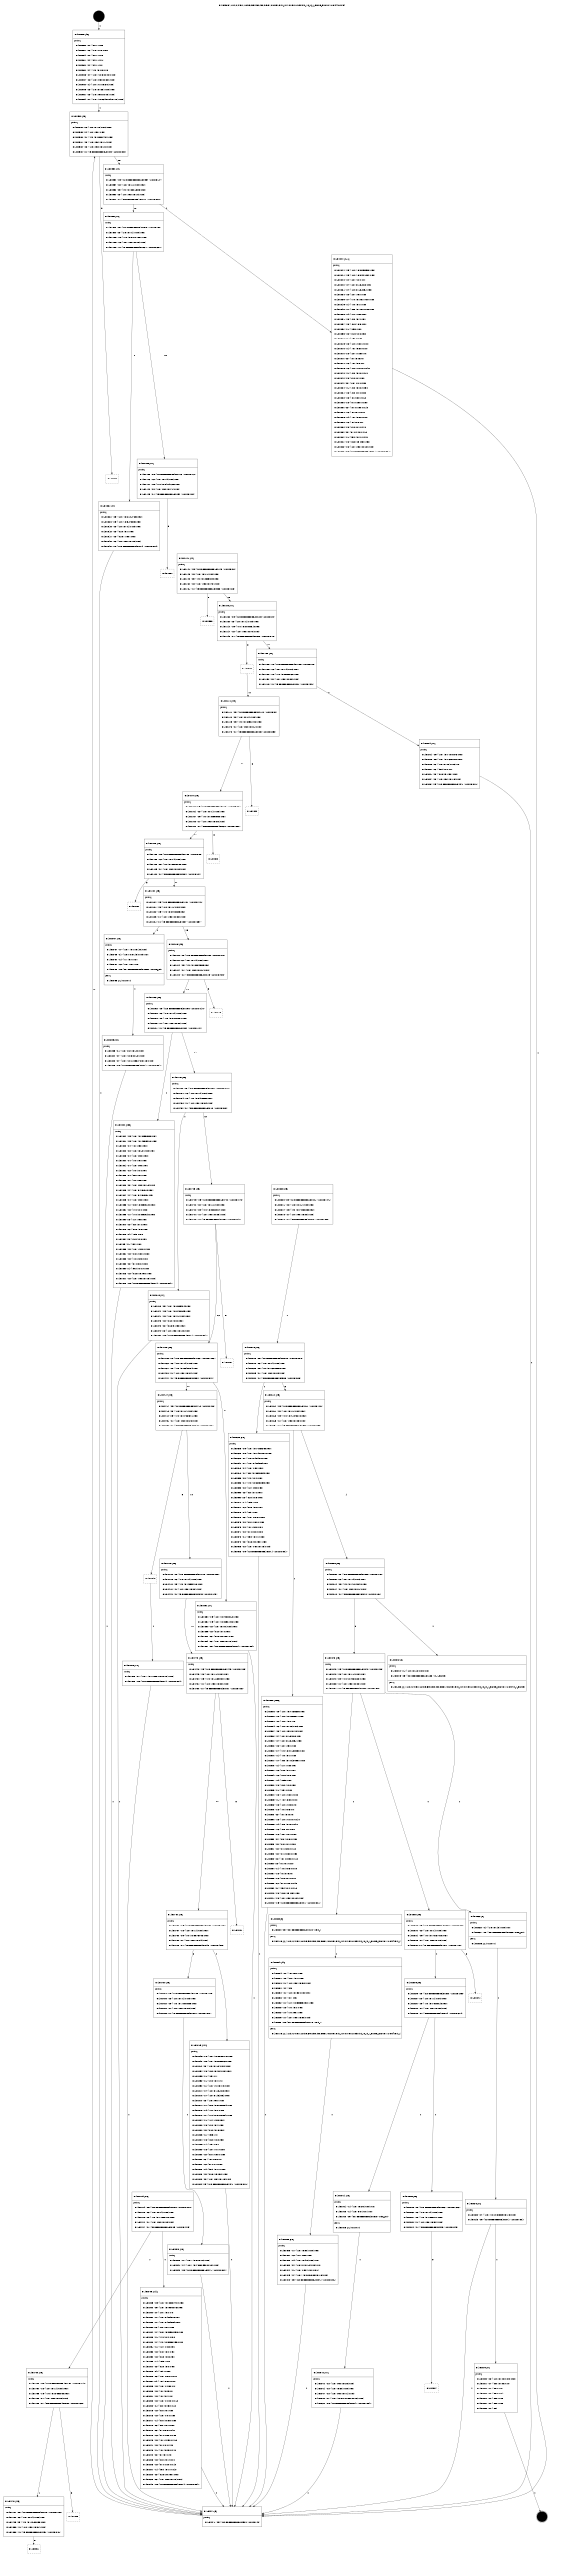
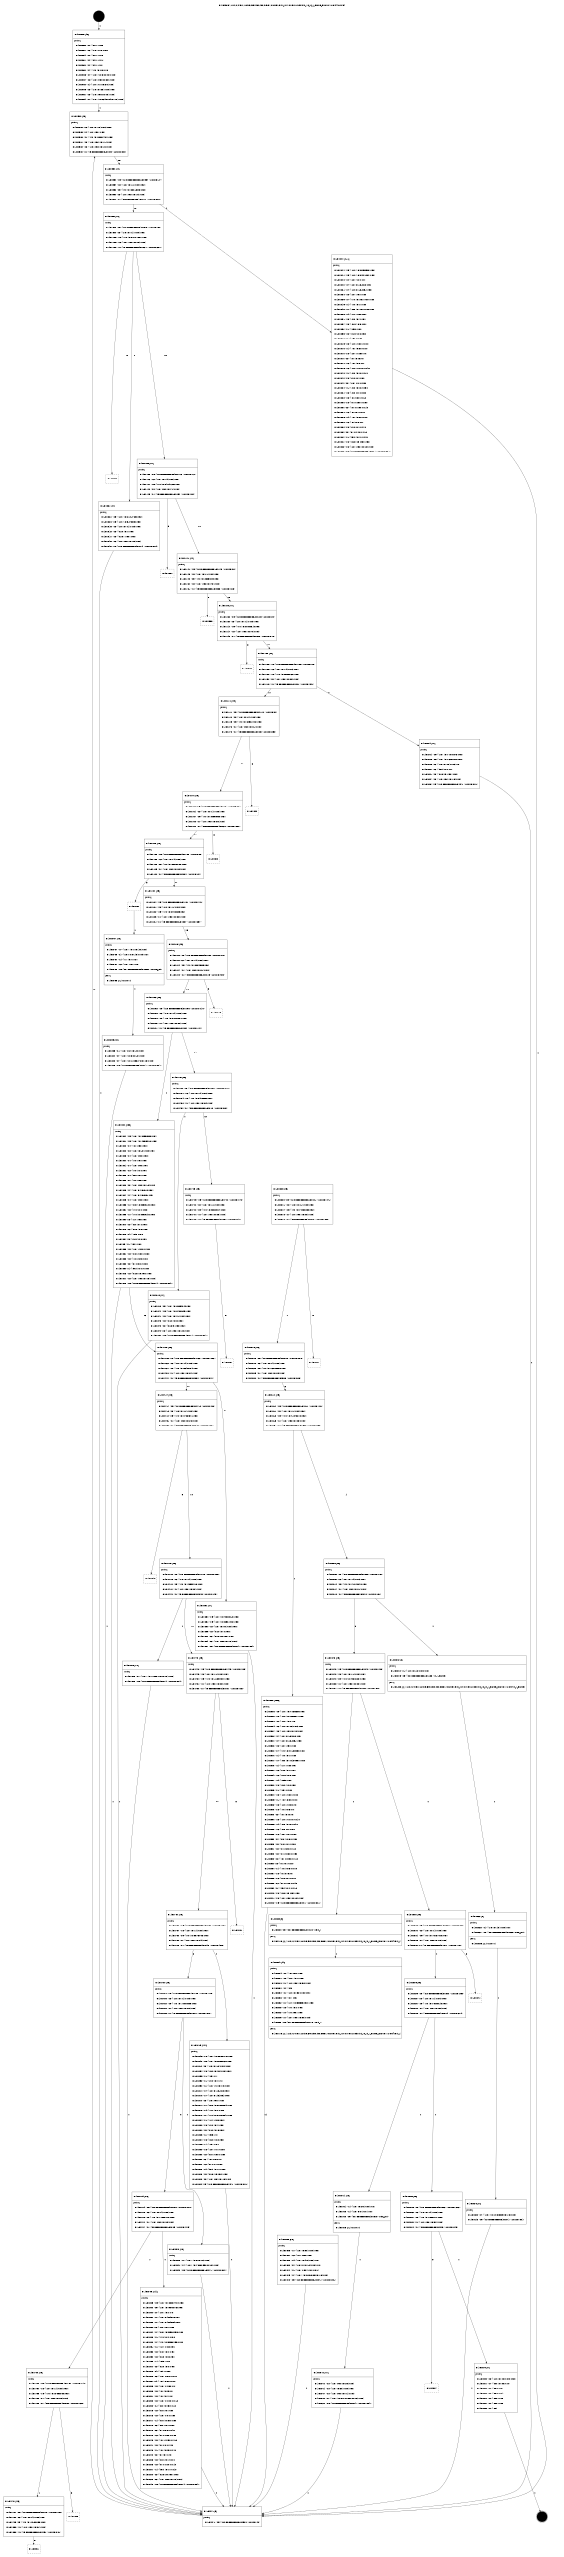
(104, 314) -> (114, 362)
none -> (187, 525)
(247, 684) -> (268, 692)
(157, 930) -> (134, 922)
(217, 1283) -> (135, 1322)
none -> (314, 1363)
(259, 1495) -> none
(151, 1621) -> (170, 1629)
(450, 1785) -> (477, 1801)
none -> (174, 2104)
(266, 2115) -> (266, 2115)
(321, 2136) -> none
(496, 2293) -> (463, 2297)
